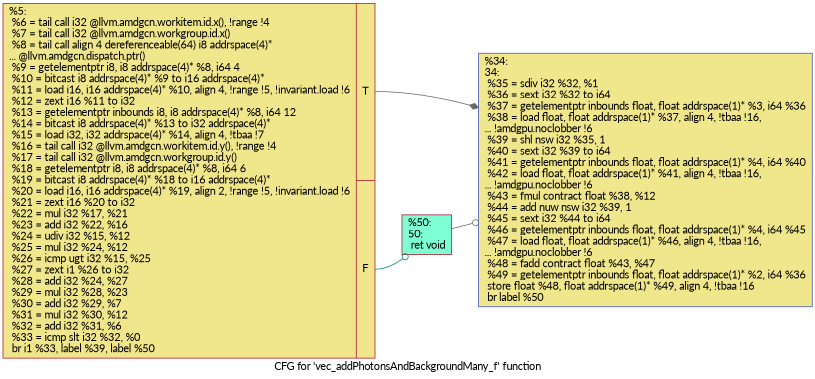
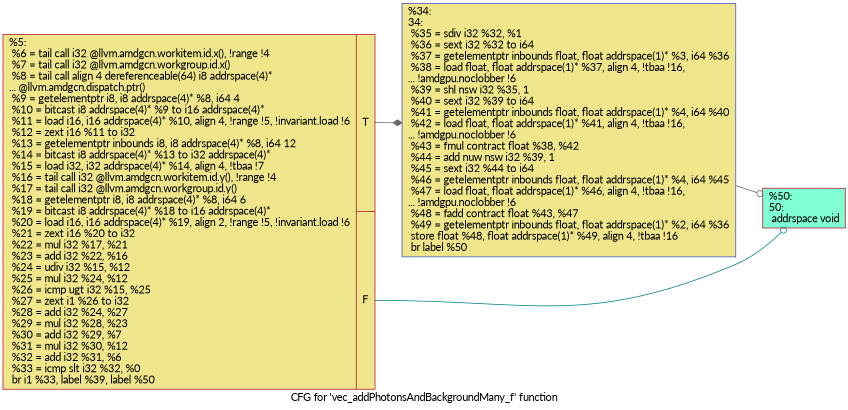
(570, 196) -> (494, 147)
(462, 226) -> (746, 189)
(427, 246) -> (804, 219)
